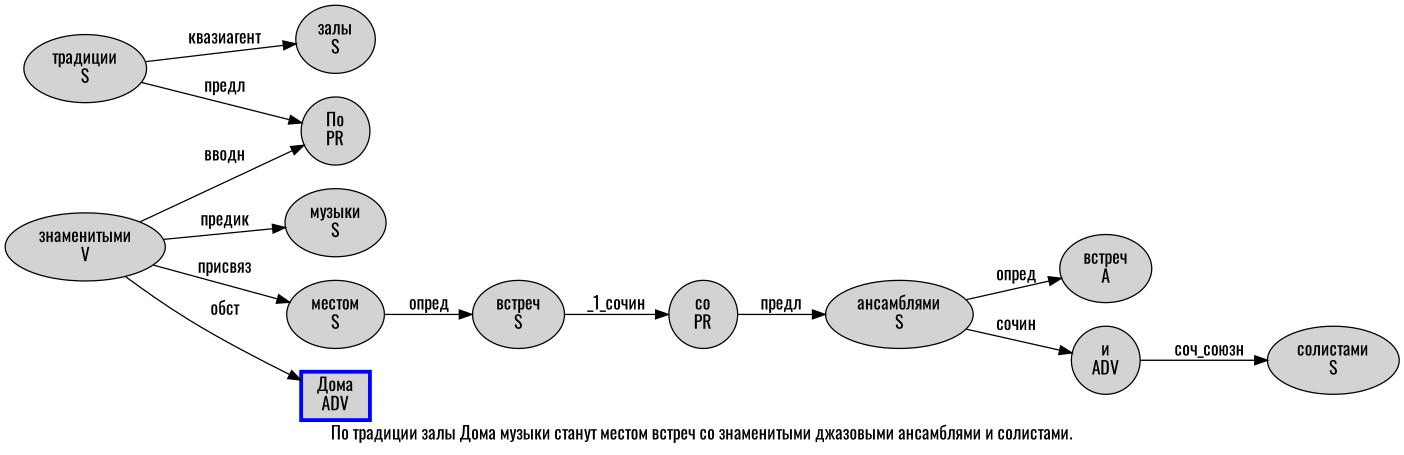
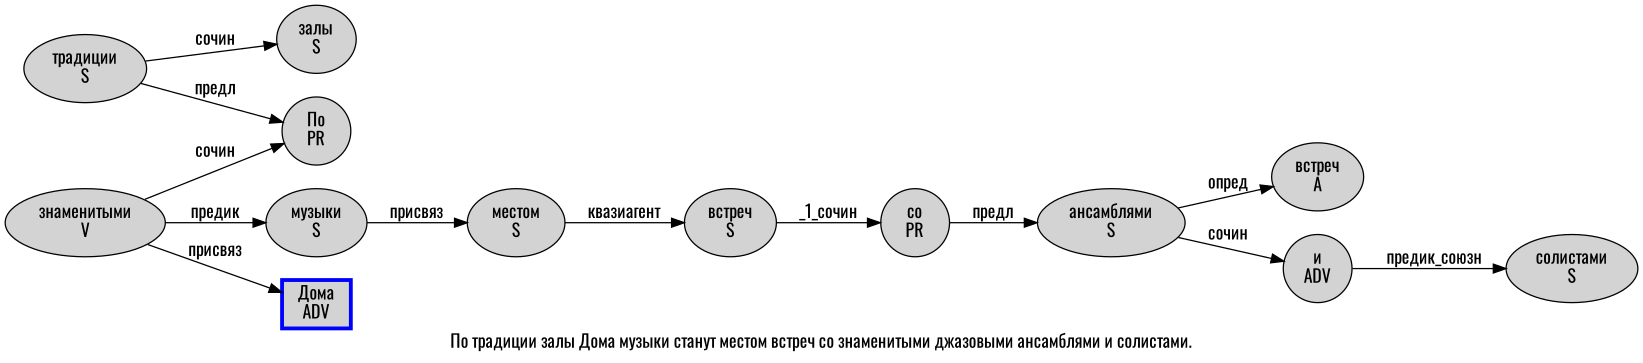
(225, 39) -> (216, 40)
(225, 156) -> (216, 152)
(215, 282) -> (411, 223)
(429, 305) -> (625, 213)
(225, 310) -> (216, 251)
(1210, 351) -> (1435, 259)
